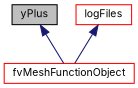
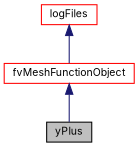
(55, 49) -> (69, 108)
